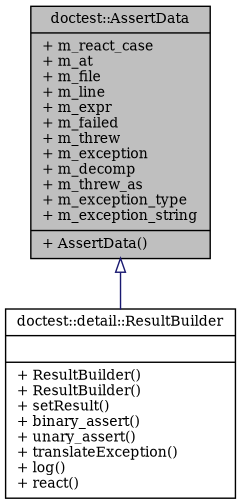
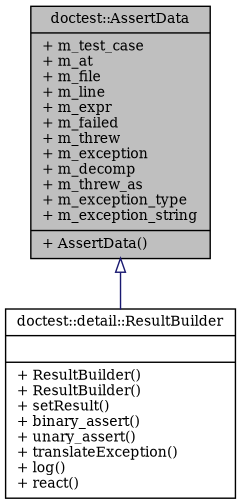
(98, 46) -> (93, 46)
